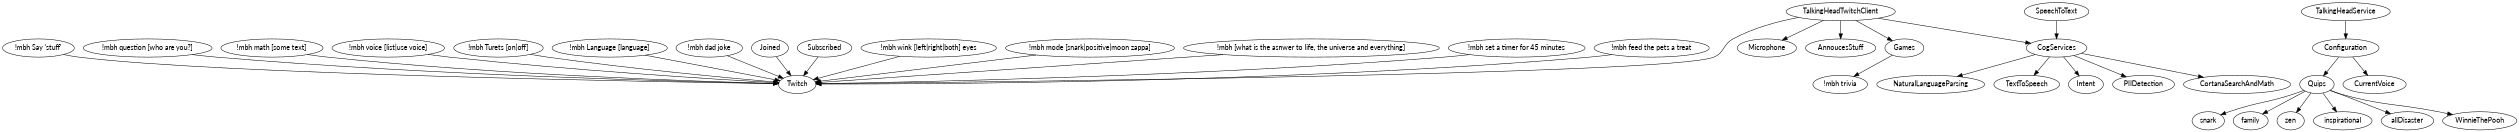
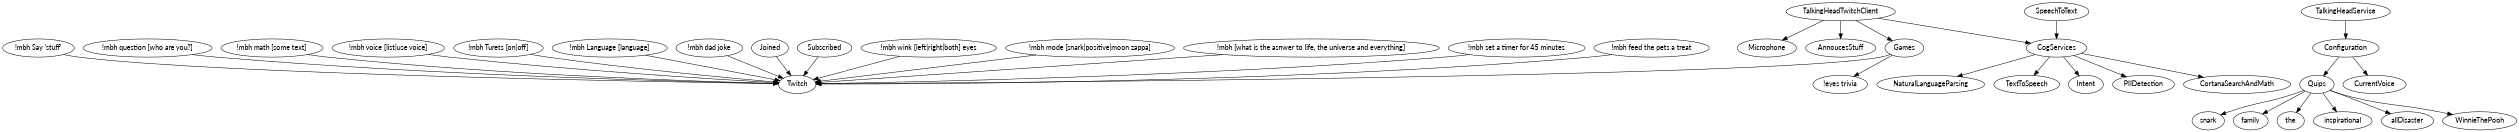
(1365, 75) -> (1356, 78)
(1840, 84) -> (1840, 84)
(2291, 121) -> (2291, 121)
